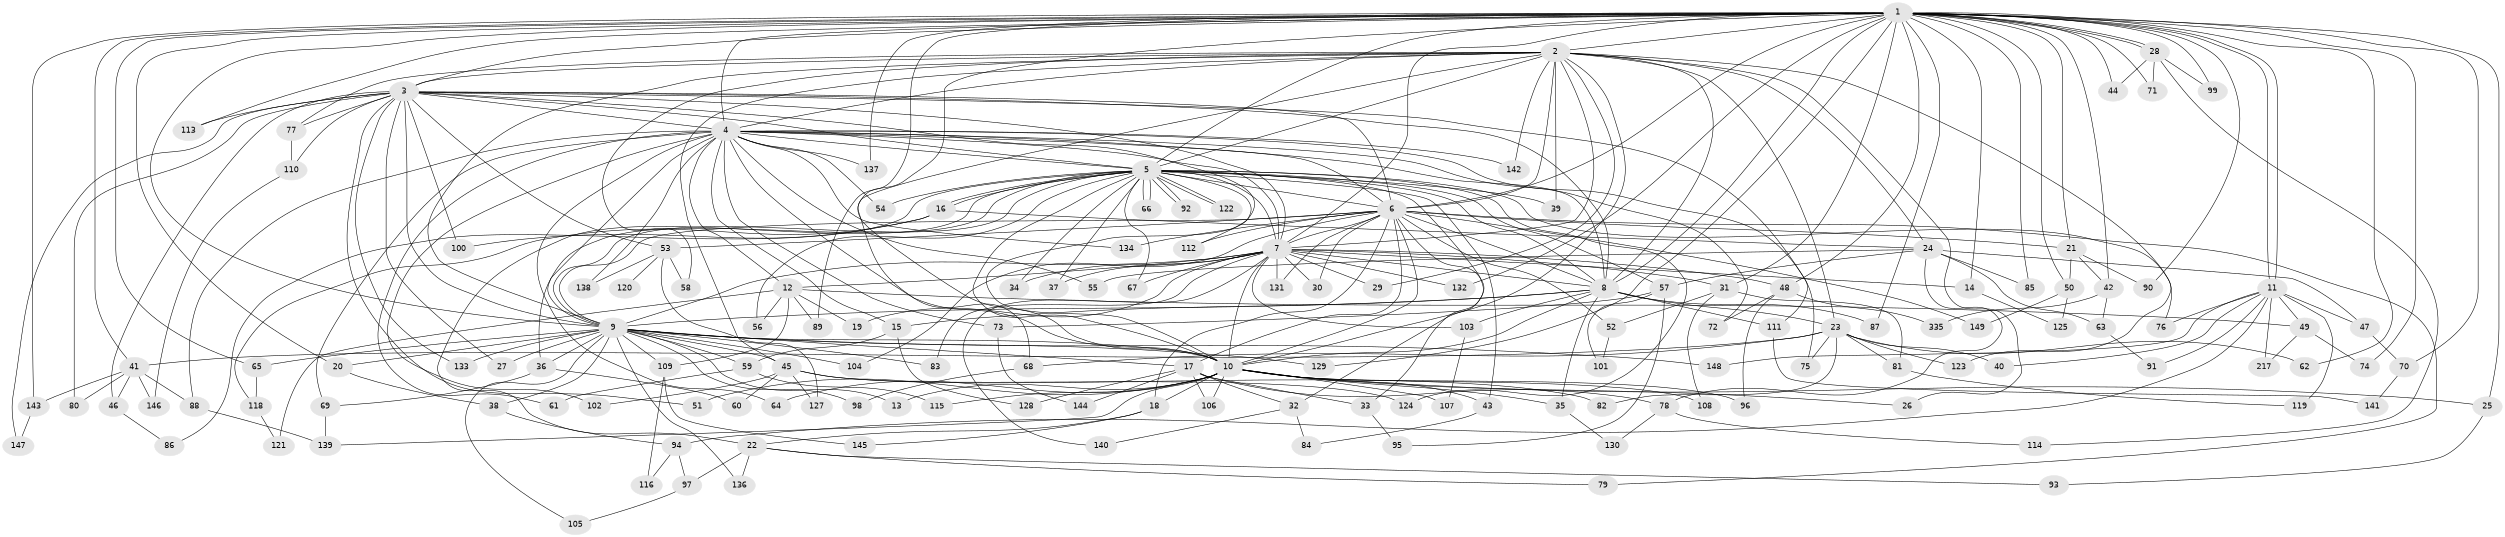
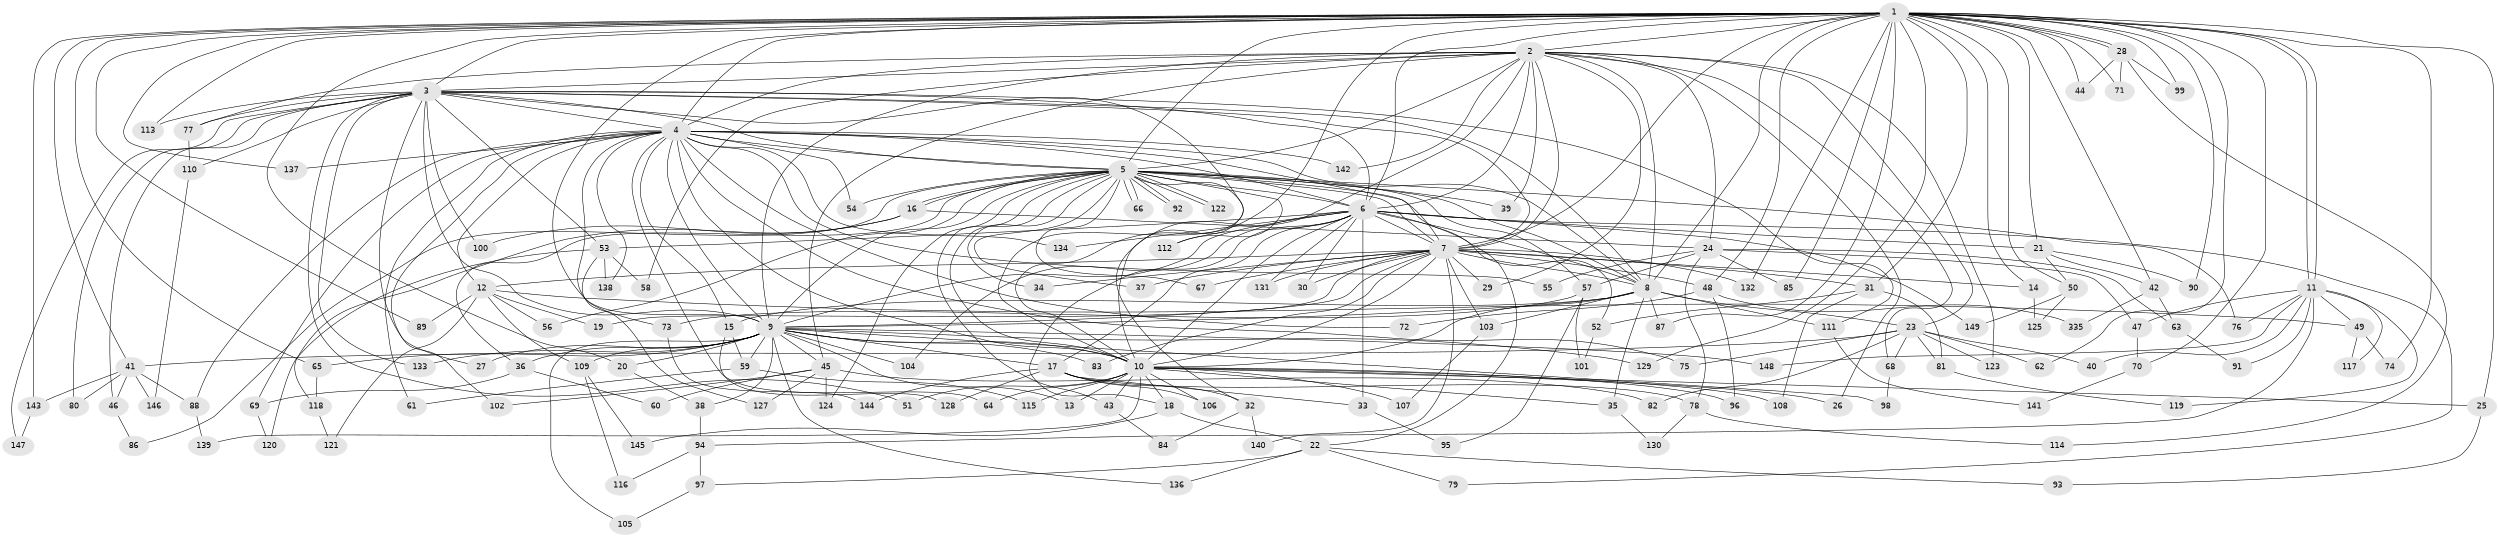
(2264, 367) -> (2350, 367)
(325, 426) -> (262, 426)
